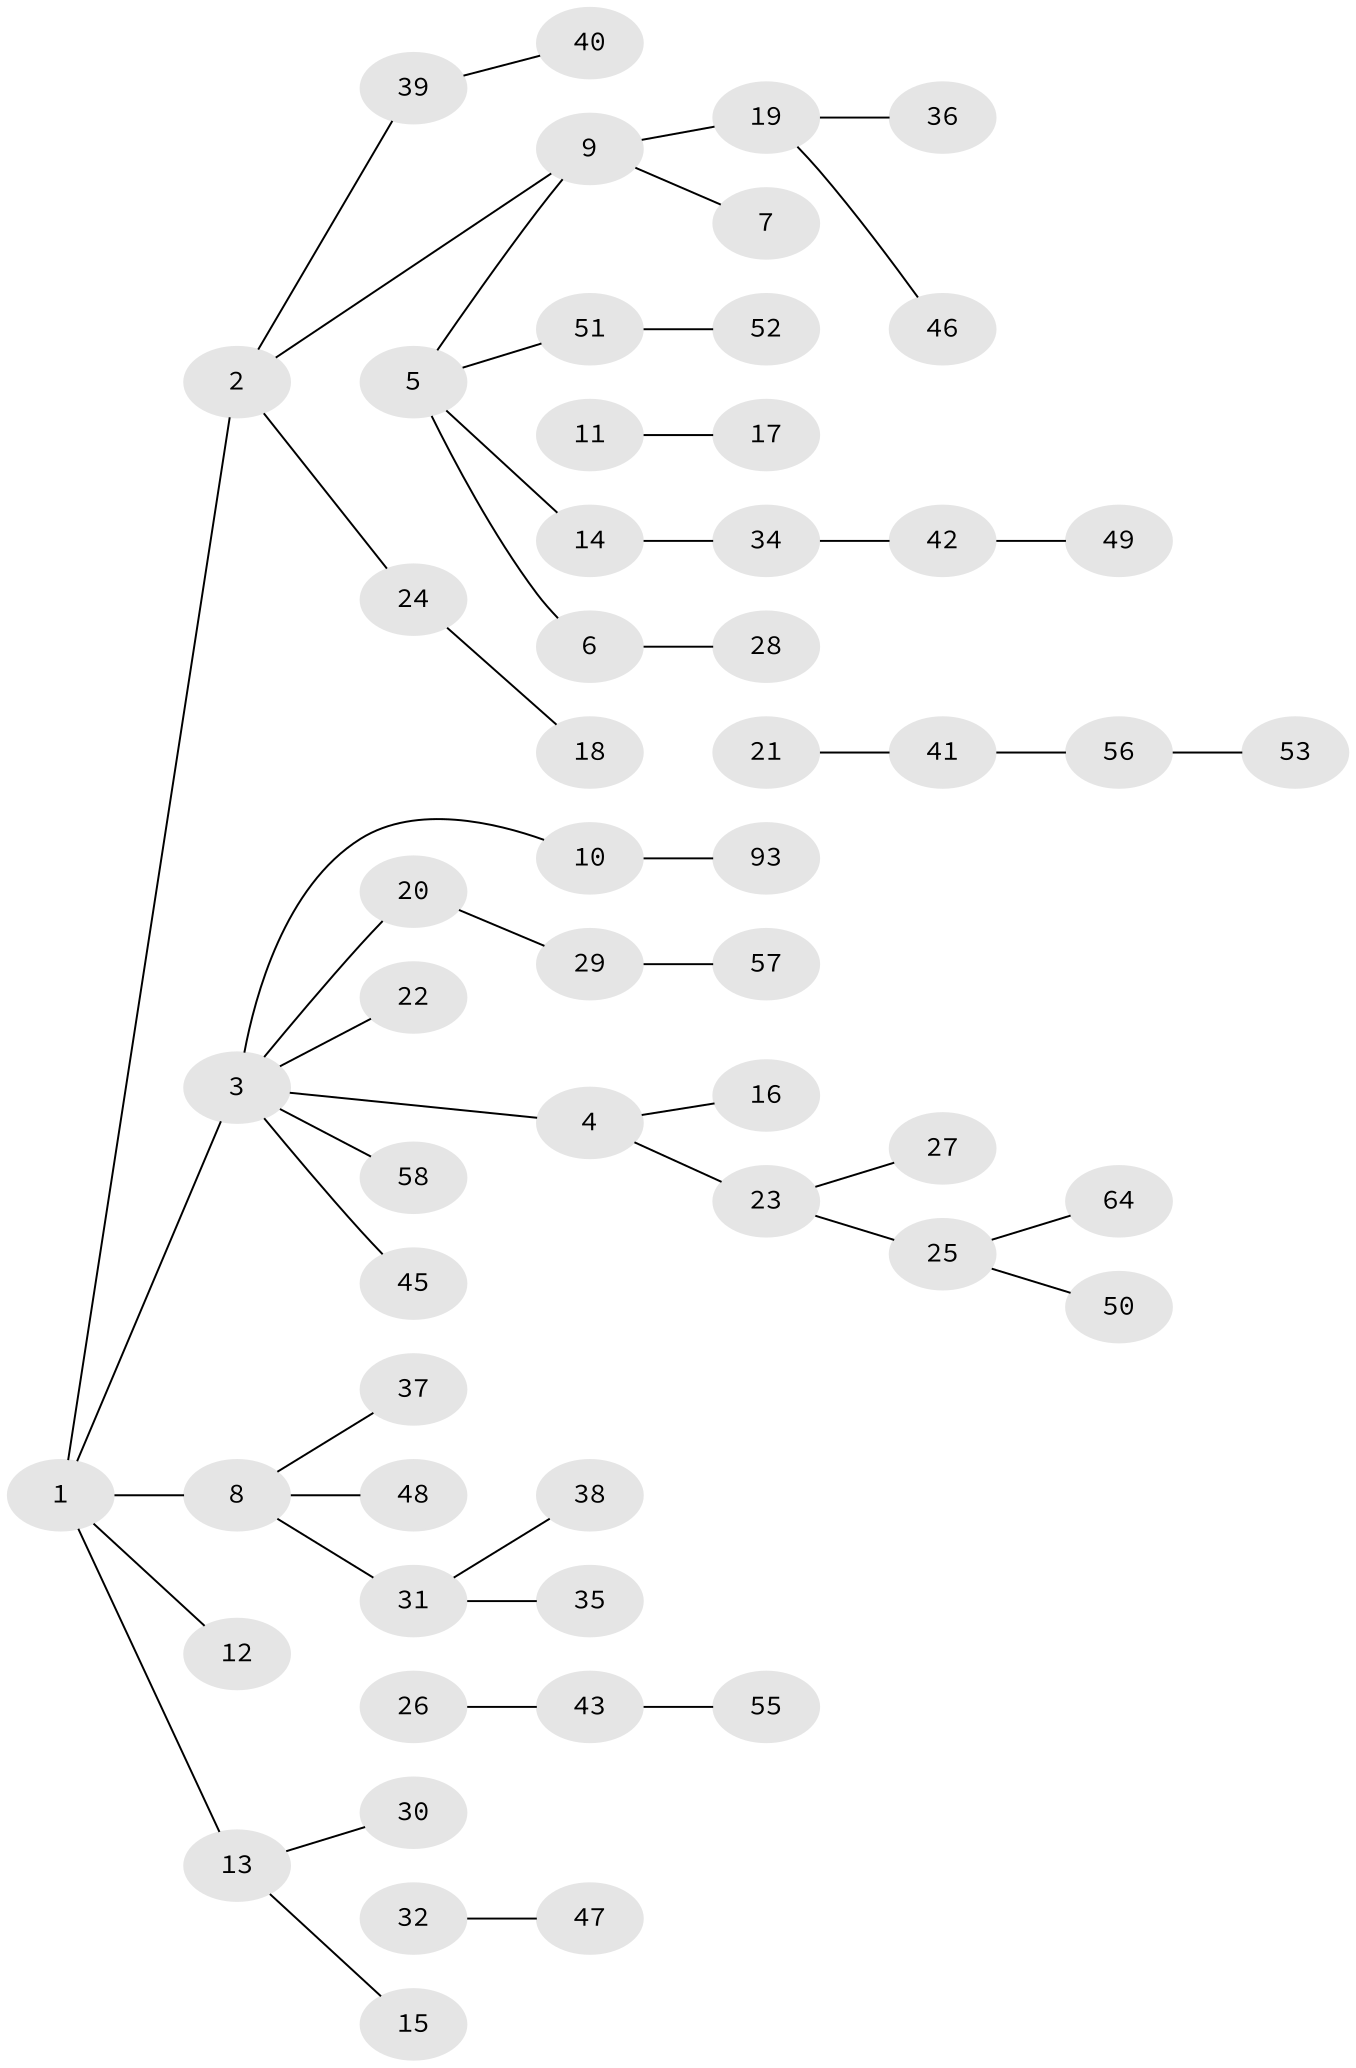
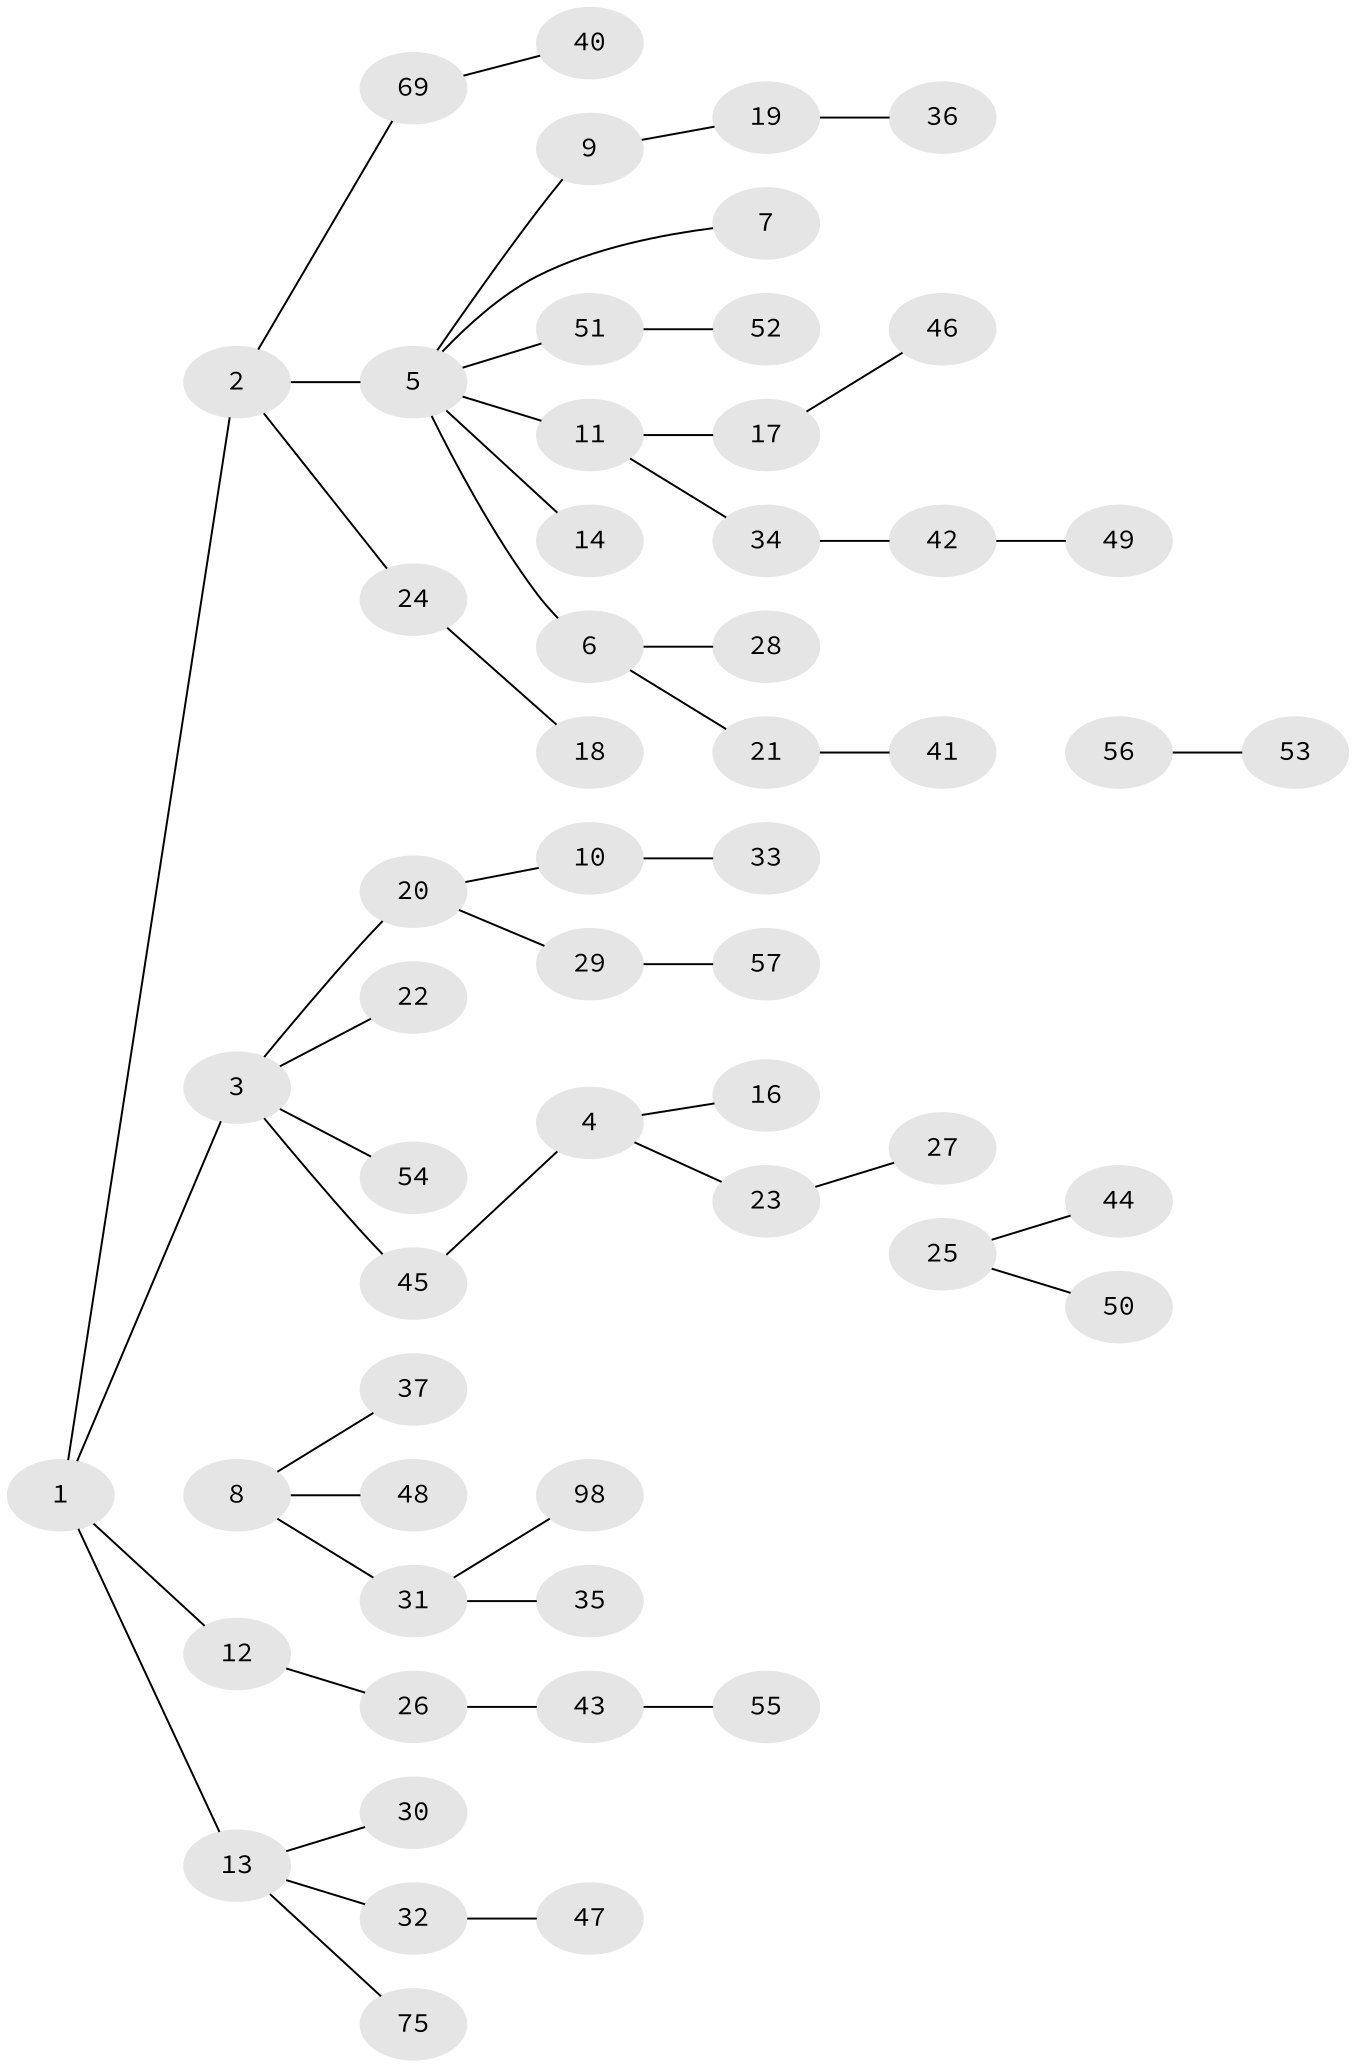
(414, 88) -> (414, 88)
(678, 186) -> (565, 264)
(860, 220) -> (854, 382)
(413, 266) -> (326, 382)
none -> (502, 409)
(678, 541) -> (678, 488)
none -> (678, 700)
(1031, 753) -> none
(337, 857) -> (502, 875)
(766, 858) -> (766, 858)
(413, 1105) -> (502, 1203)
(414, 1178) -> (414, 1178)
(1119, 1201) -> (1119, 1201)
(855, 1228) -> none
(149, 1495) -> none
(590, 1495) -> (590, 1495)
none -> (326, 1681)
none -> (326, 1892)
(414, 2024) -> (414, 2024)
